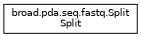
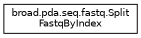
(71, 19) -> (71, 19)
